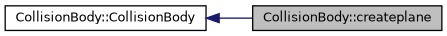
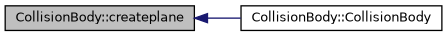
(236, 18) -> (224, 18)
